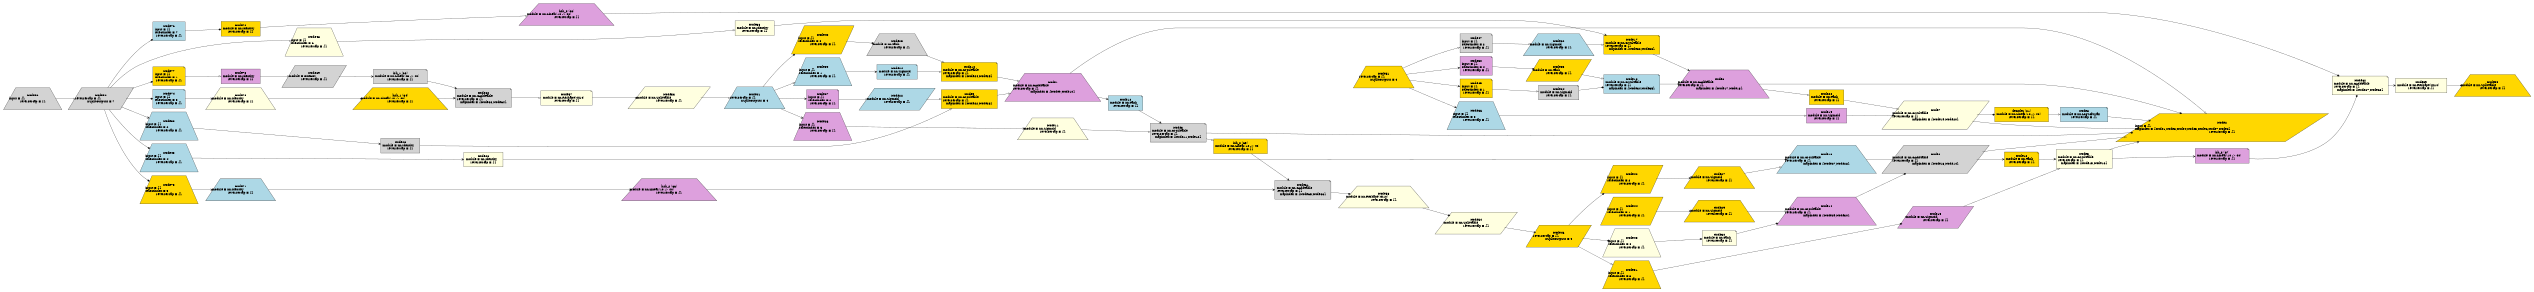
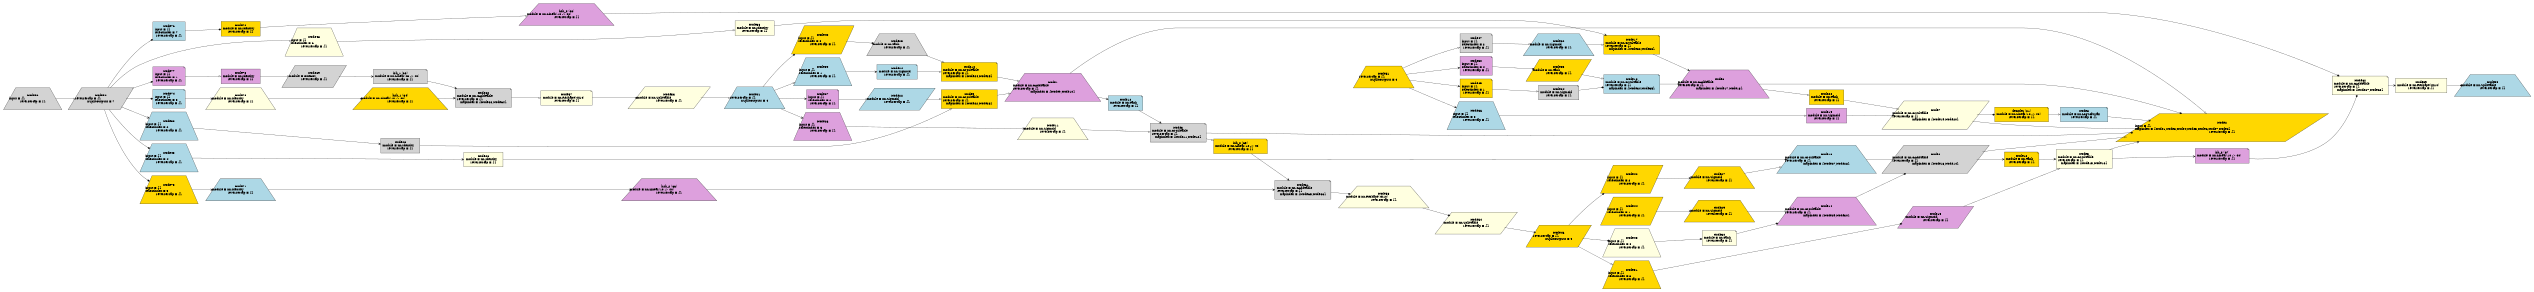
(169, 76) -> (169, 76)
(2493, 85) -> (2493, 85)
